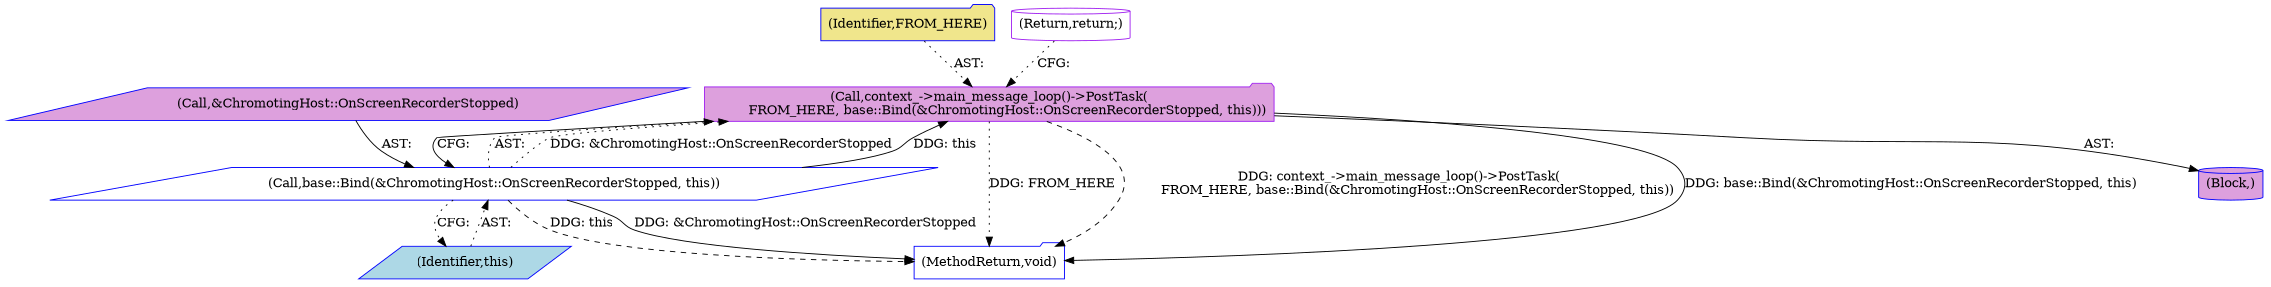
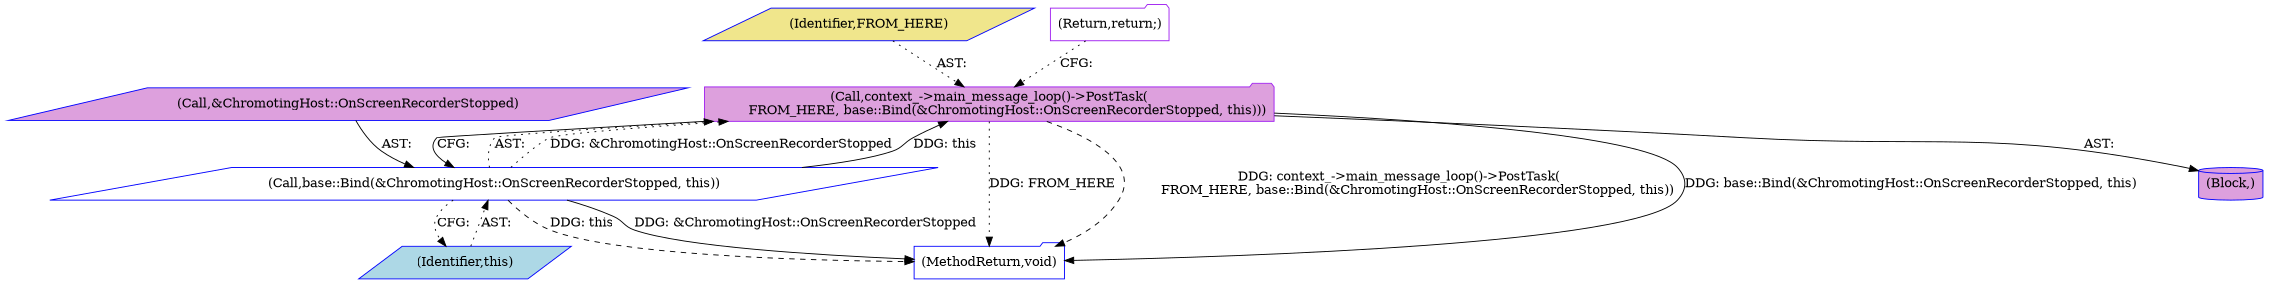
(908, 24) -> (869, 24)
(1071, 24) -> (1110, 24)
